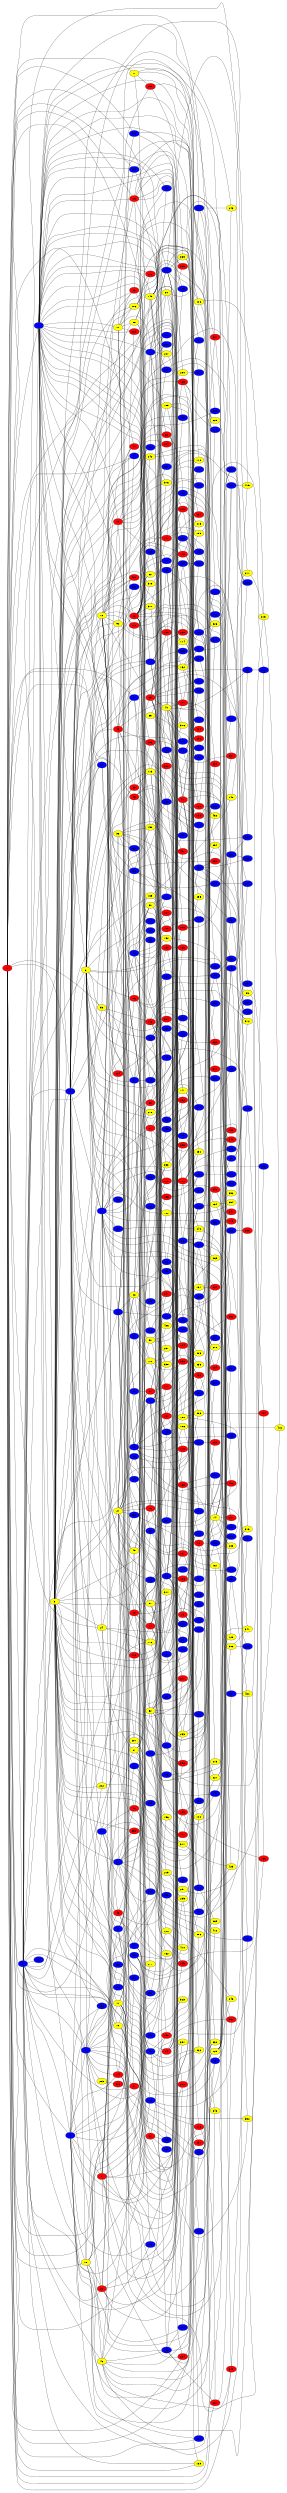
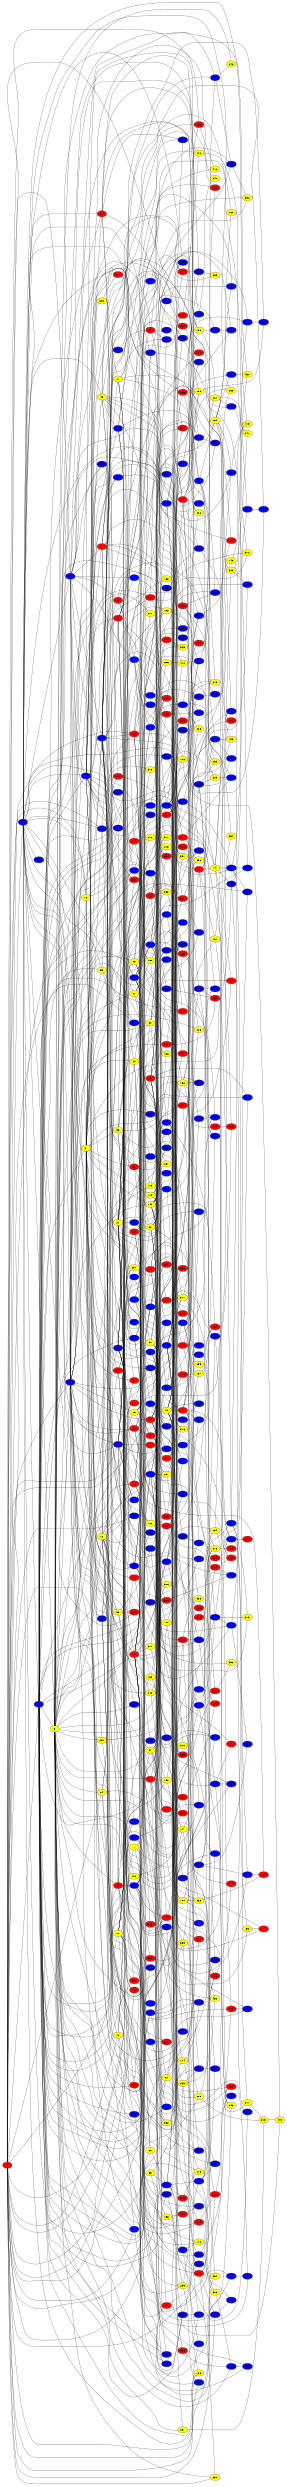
(180, 227) -> (144, 2104)
(151, 2004) -> none
